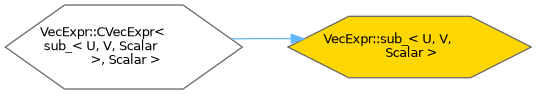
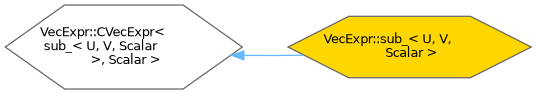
(261, 39) -> (274, 55)
